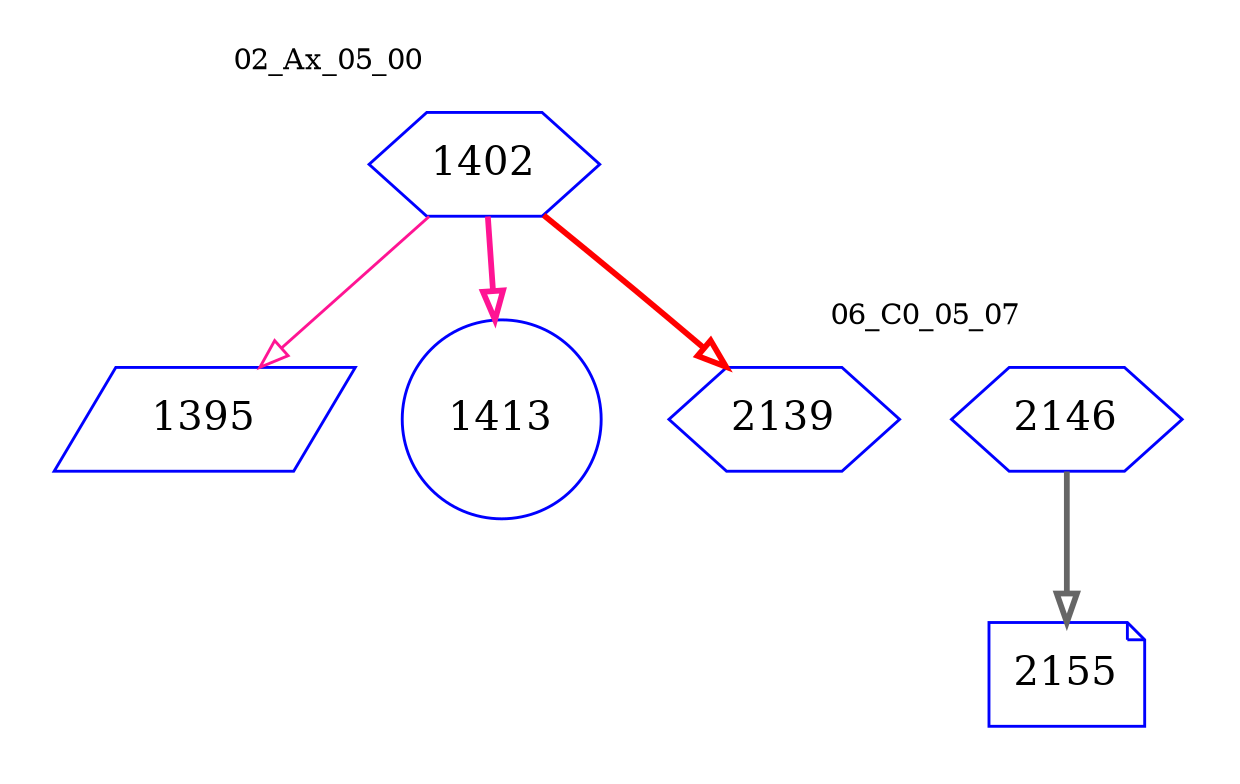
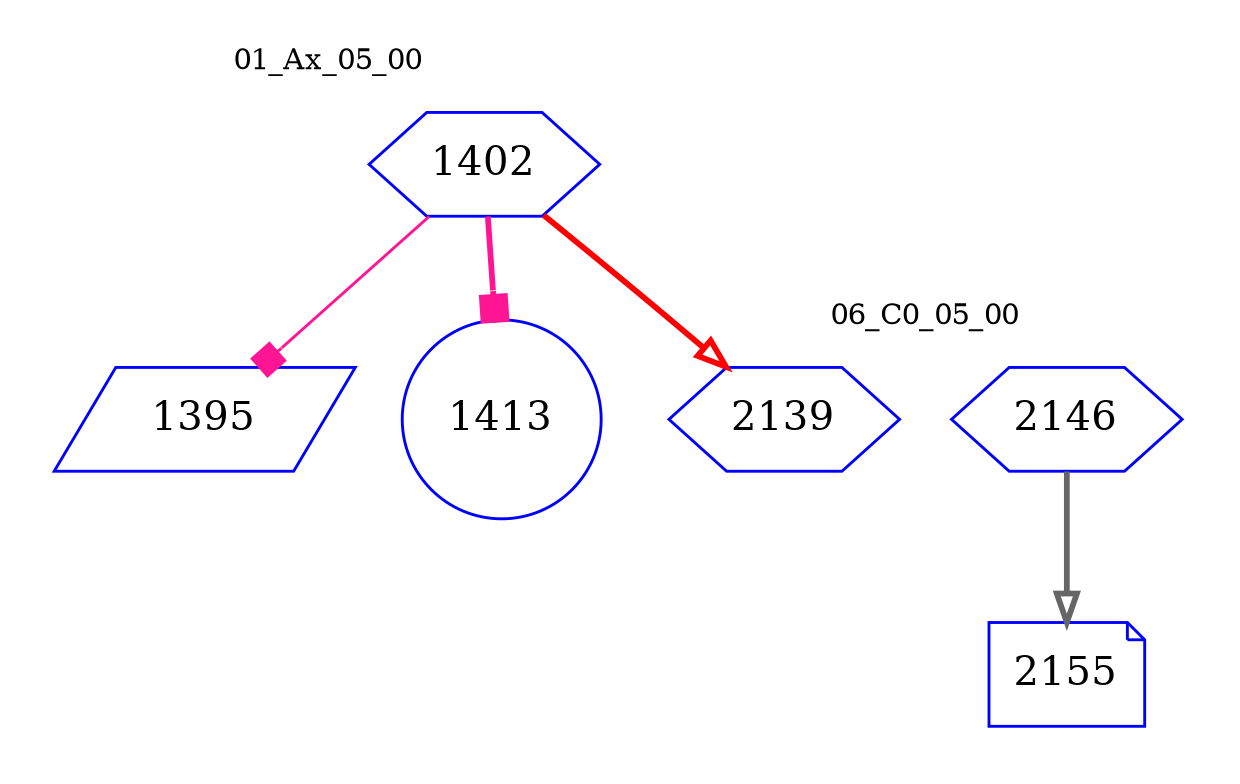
(329, 62) -> (329, 62)
(490, 253) -> (490, 253)
(355, 282) -> (355, 282)
(926, 317) -> (926, 317)
